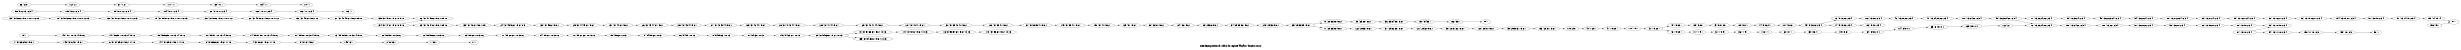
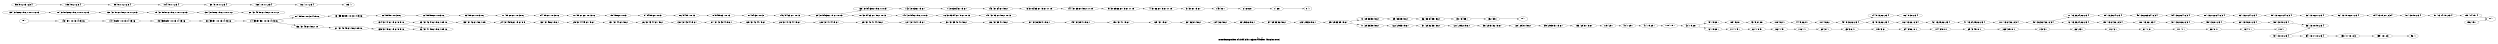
none -> (915, 9)
(287, 18) -> (286, 24)
(2019, 26) -> (2060, 29)
